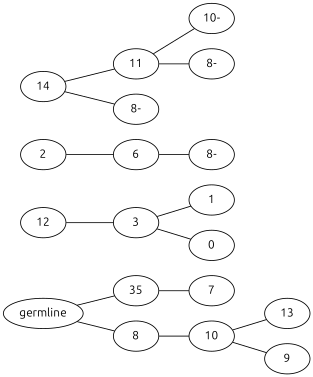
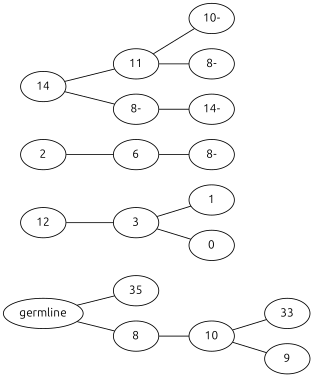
none -> (212, 109)
(212, 291) -> none
(287, 313) -> (287, 313)
